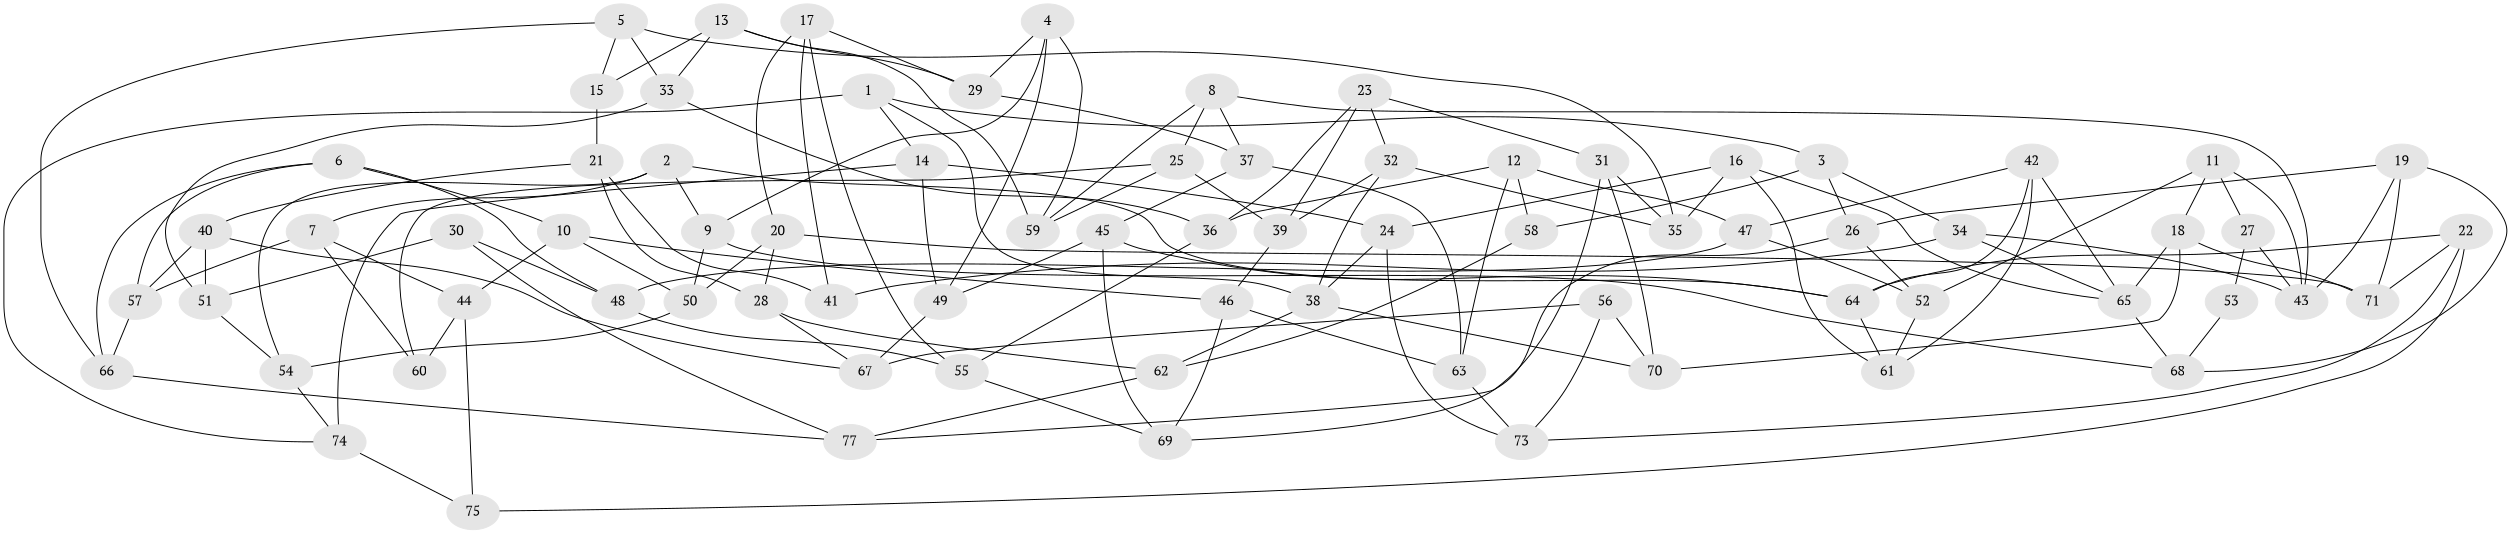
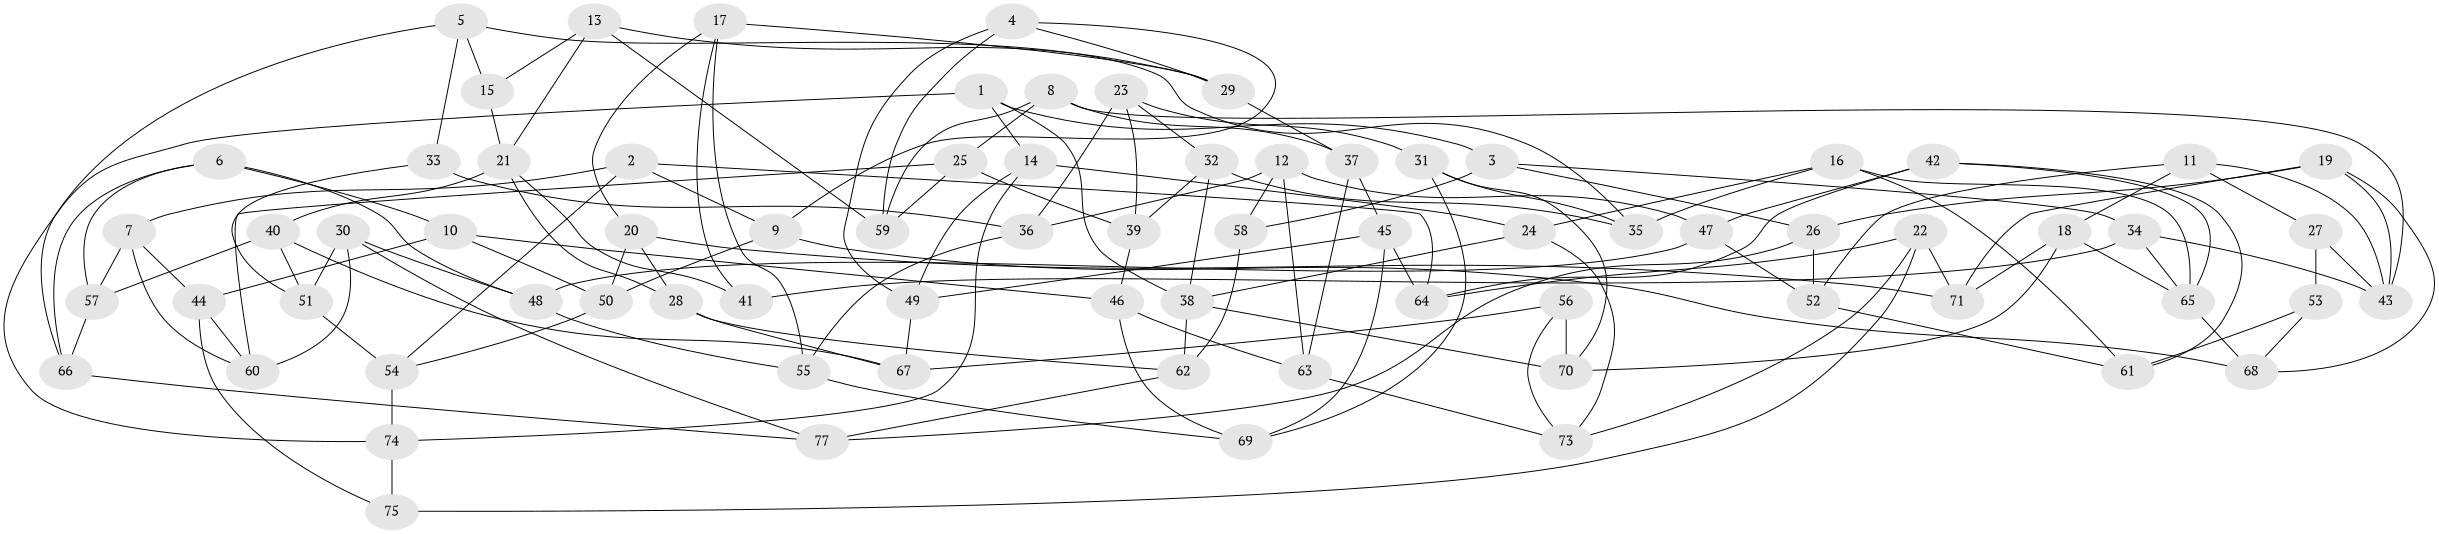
(694, 56) -> (549, 91)
none -> (341, 320)
(1870, 337) -> (2230, 336)
